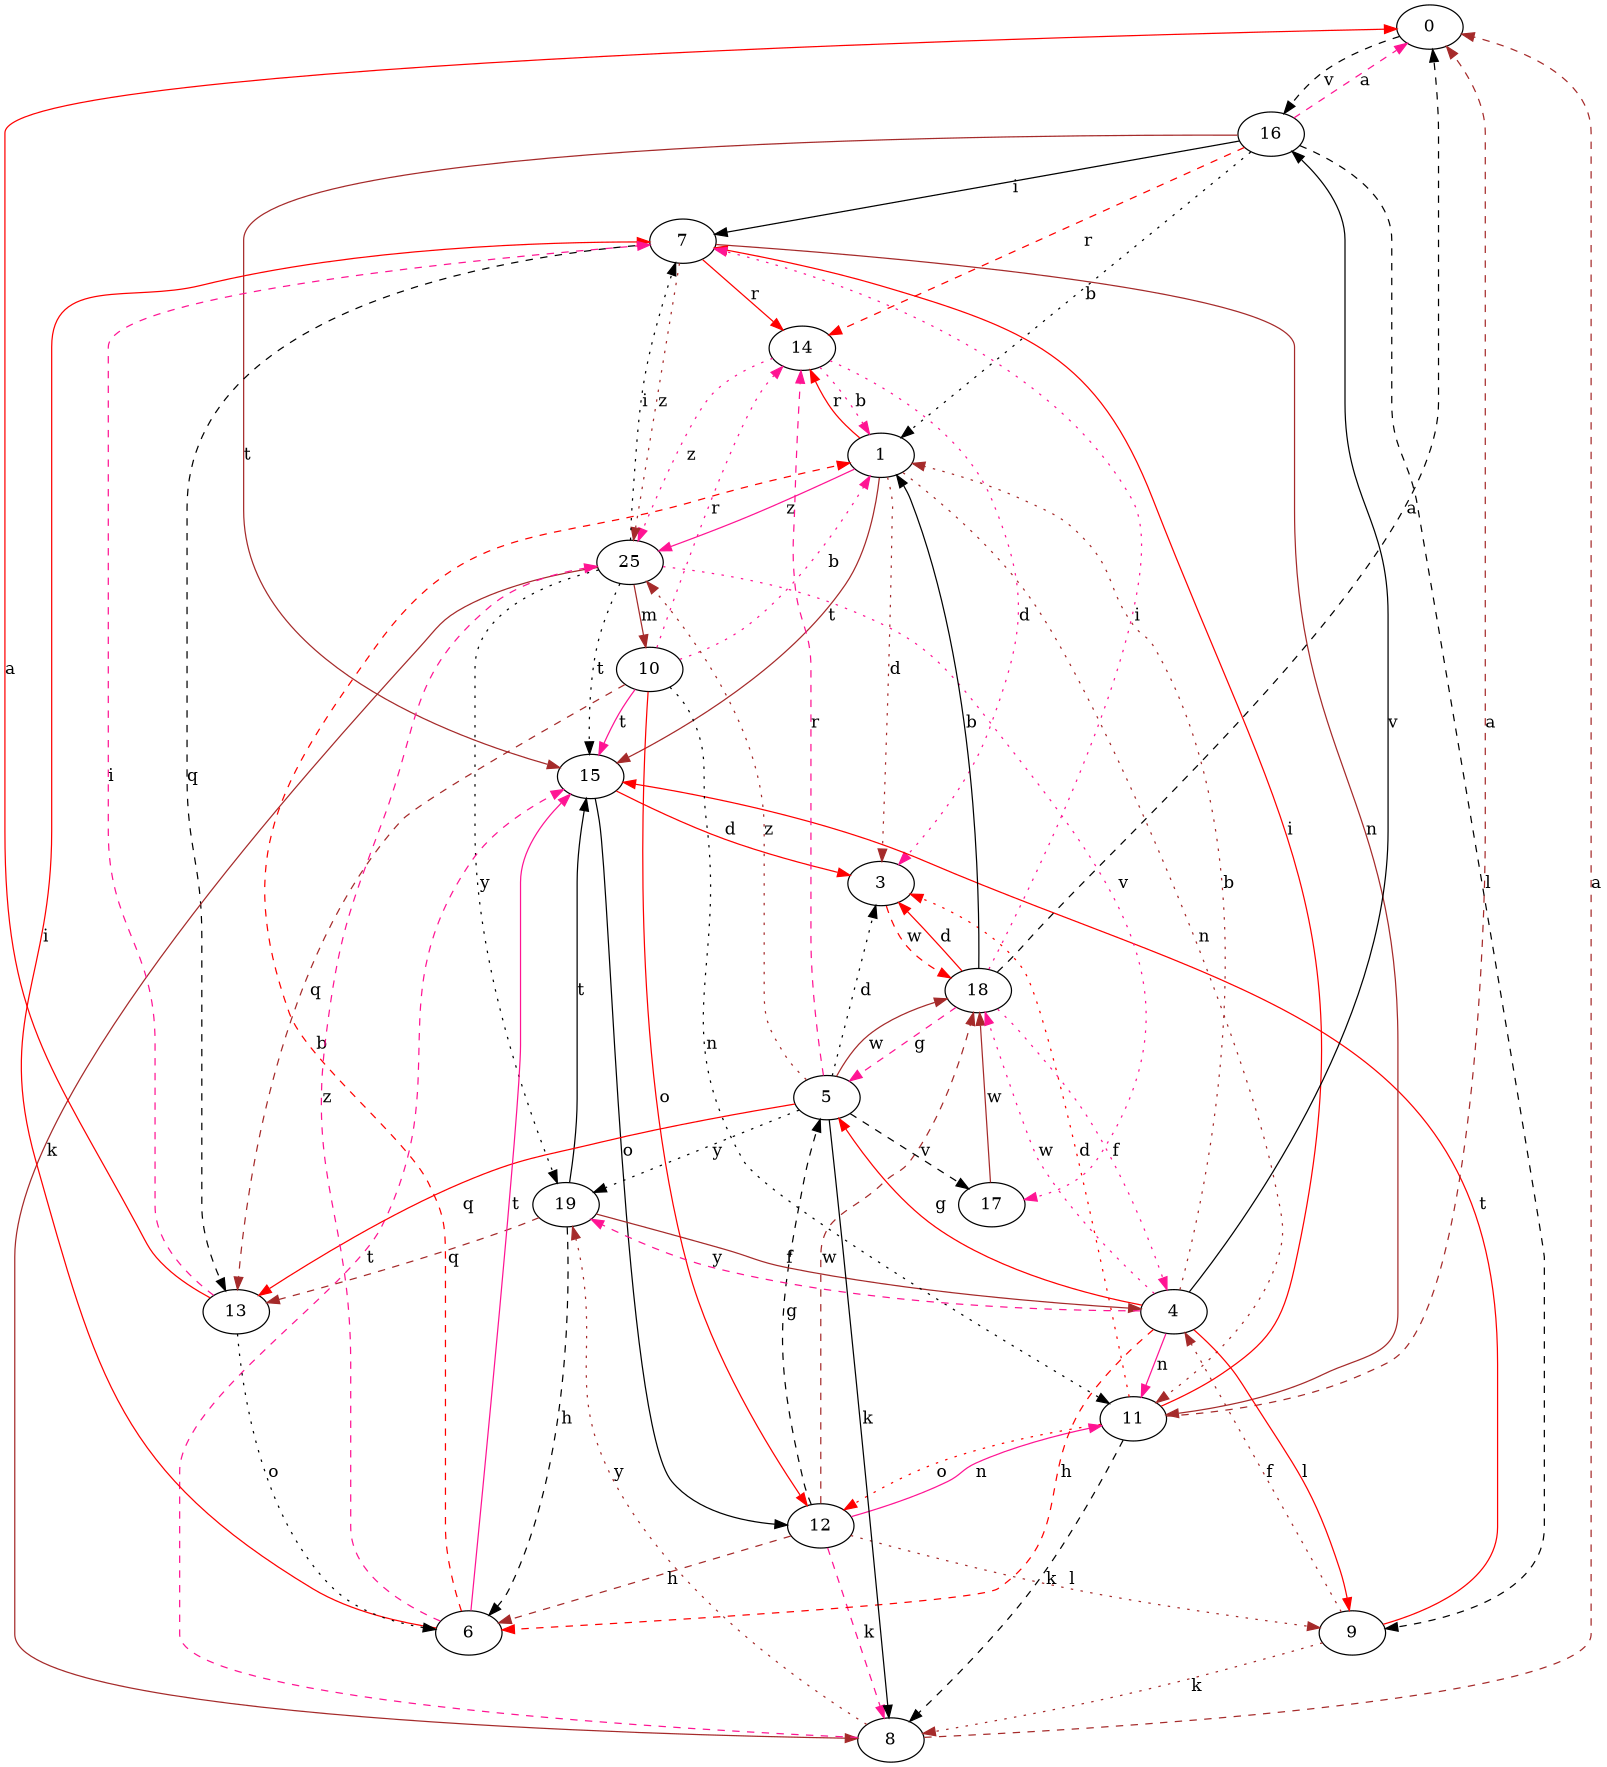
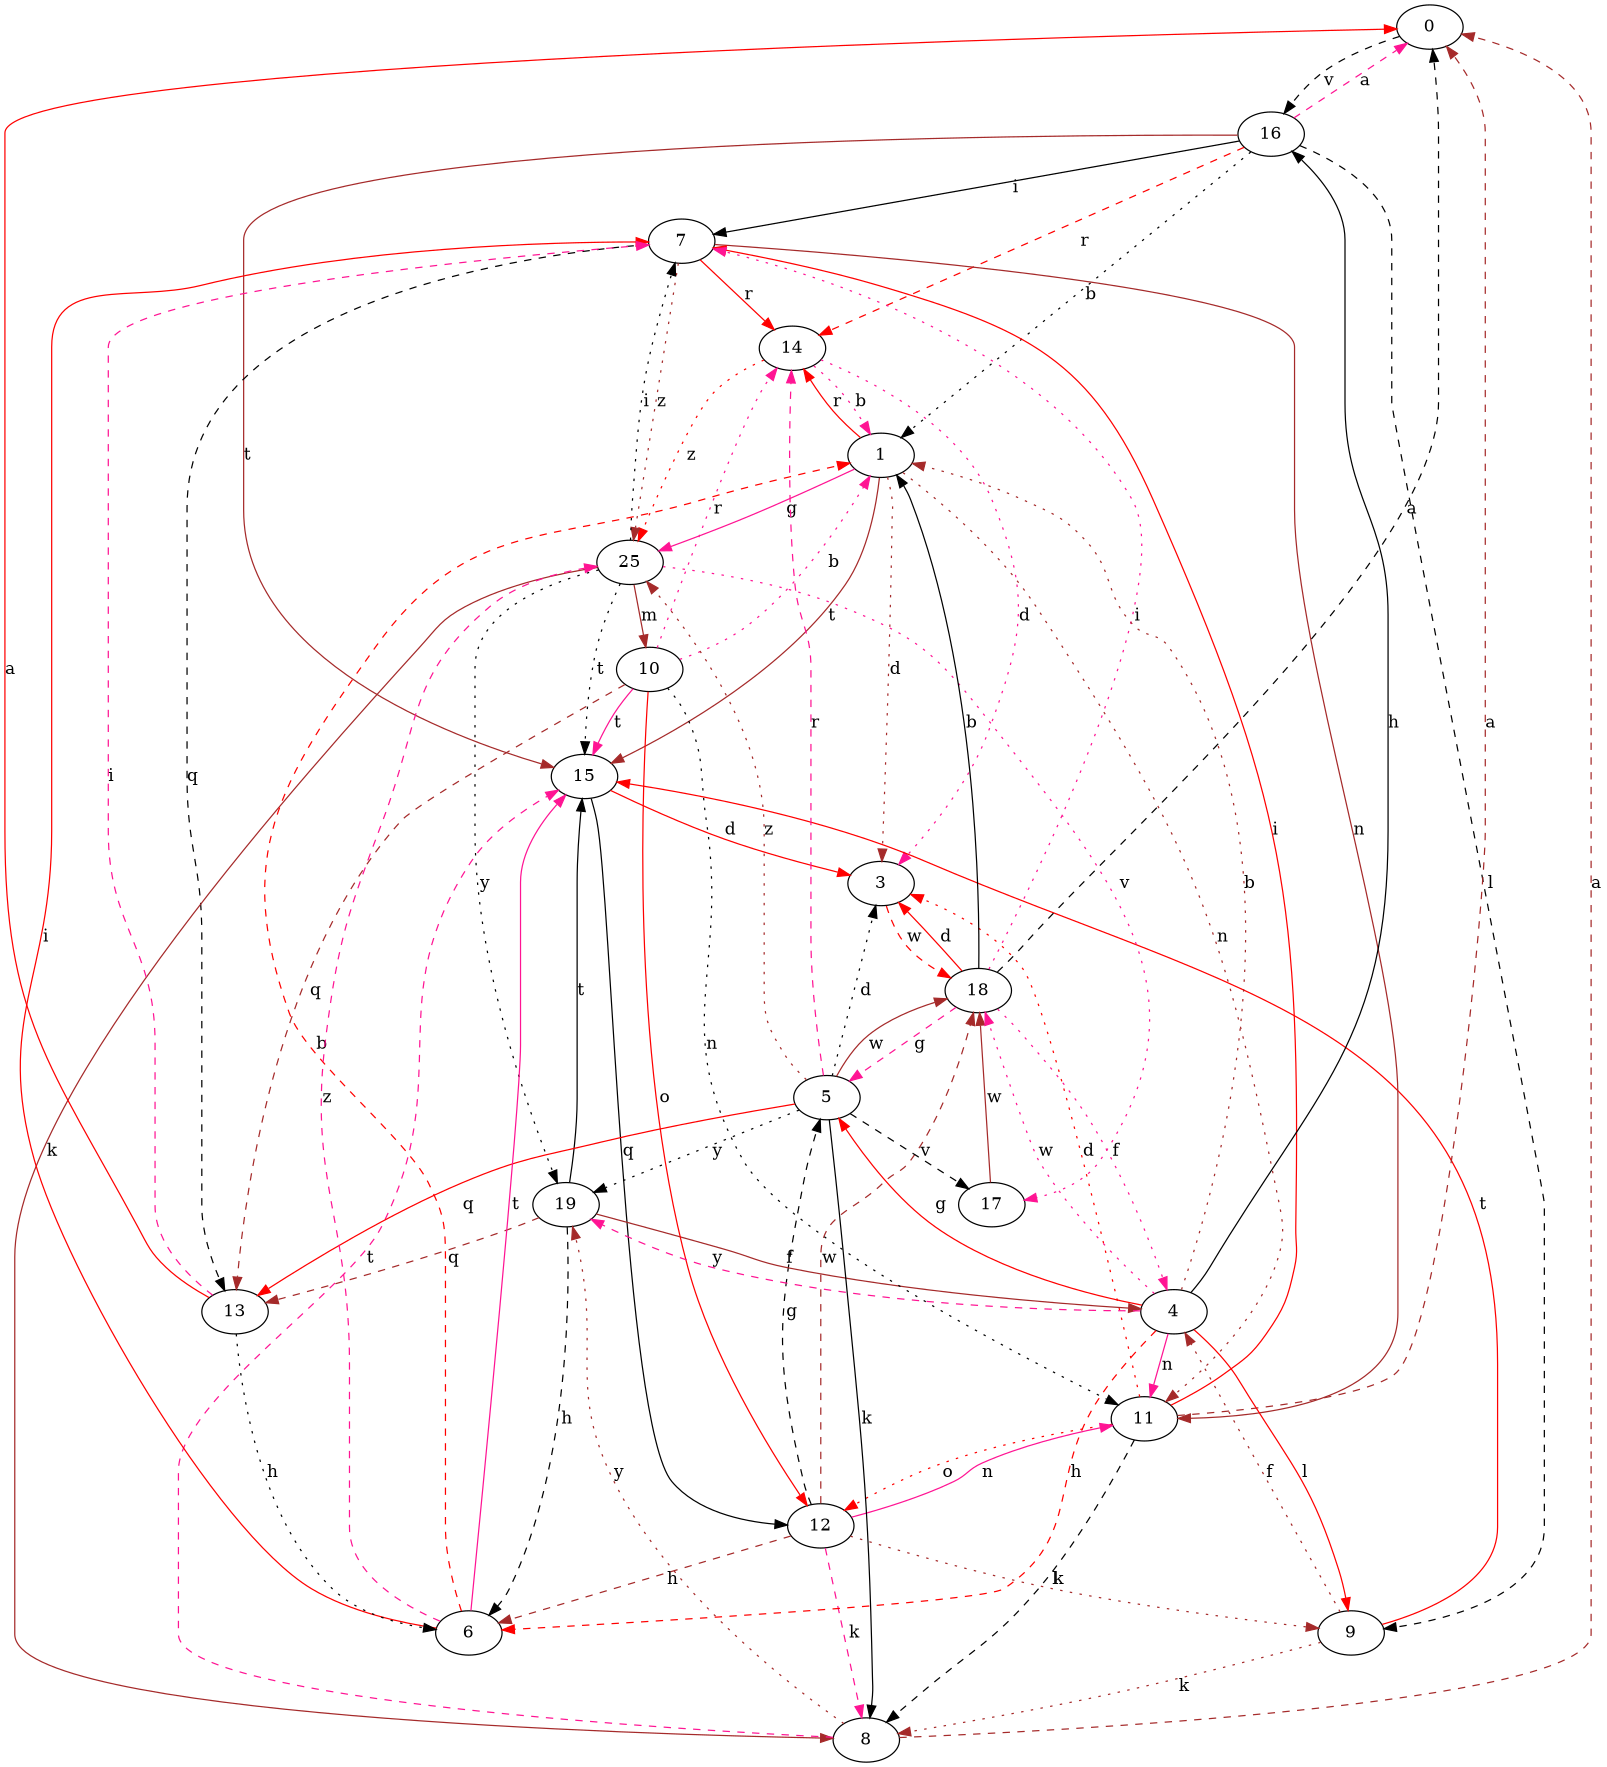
(690, 428) -> (688, 432)
(791, 509) -> (792, 509)
(1394, 723) -> (1394, 723)
(628, 1151) -> (629, 1151)
(274, 1472) -> (273, 1472)
